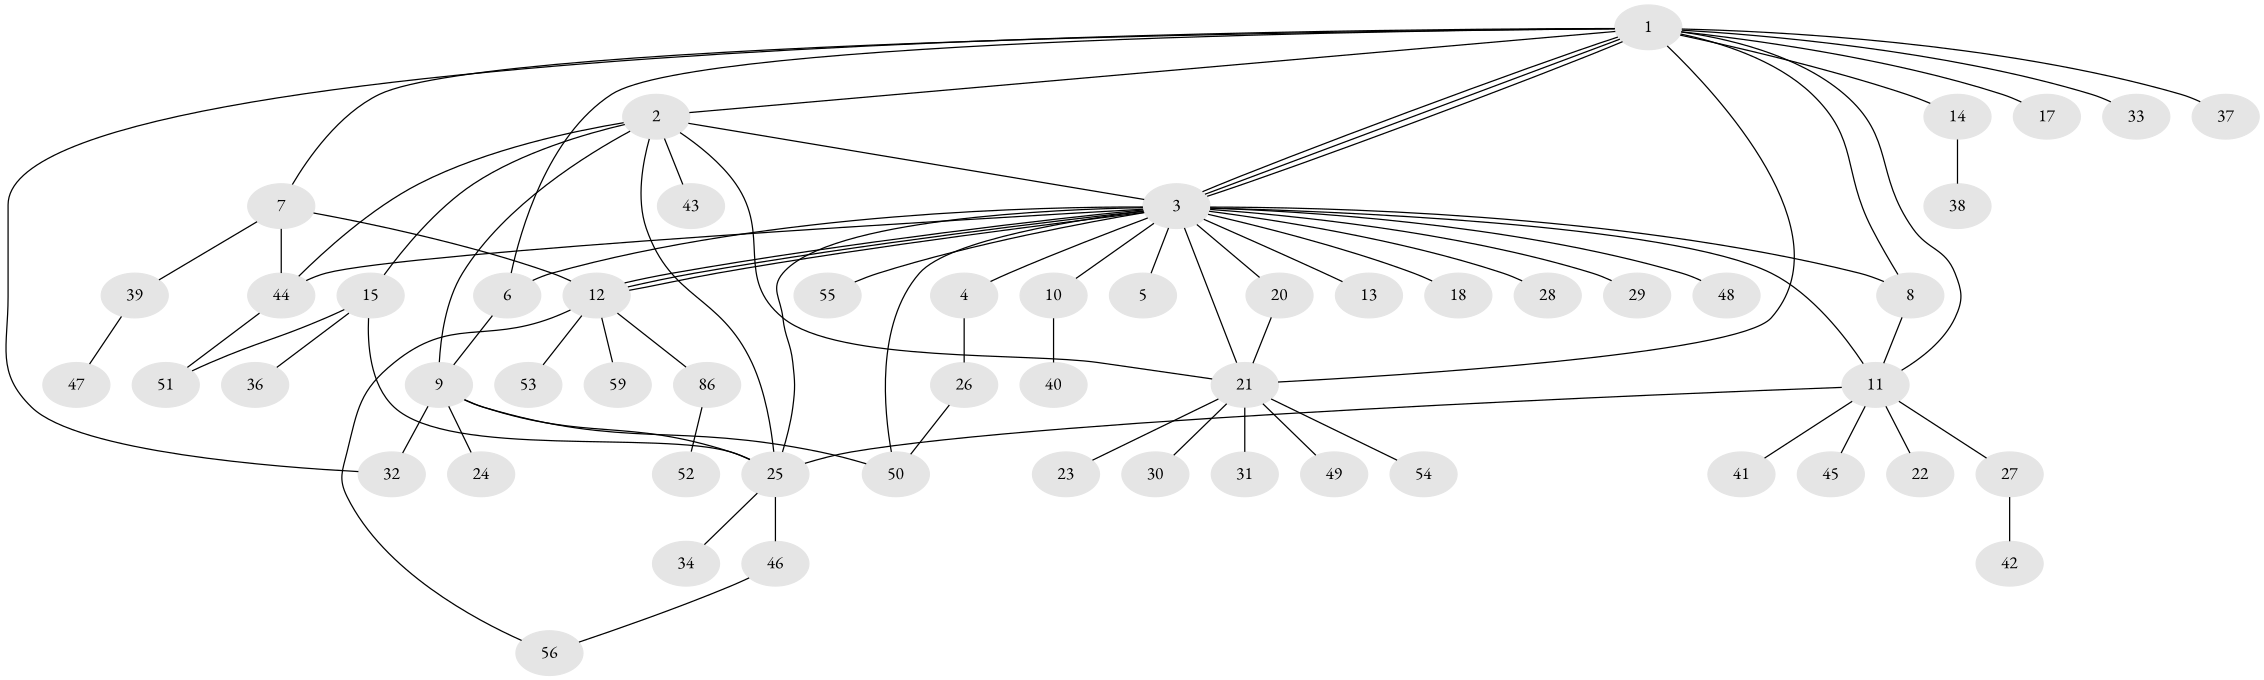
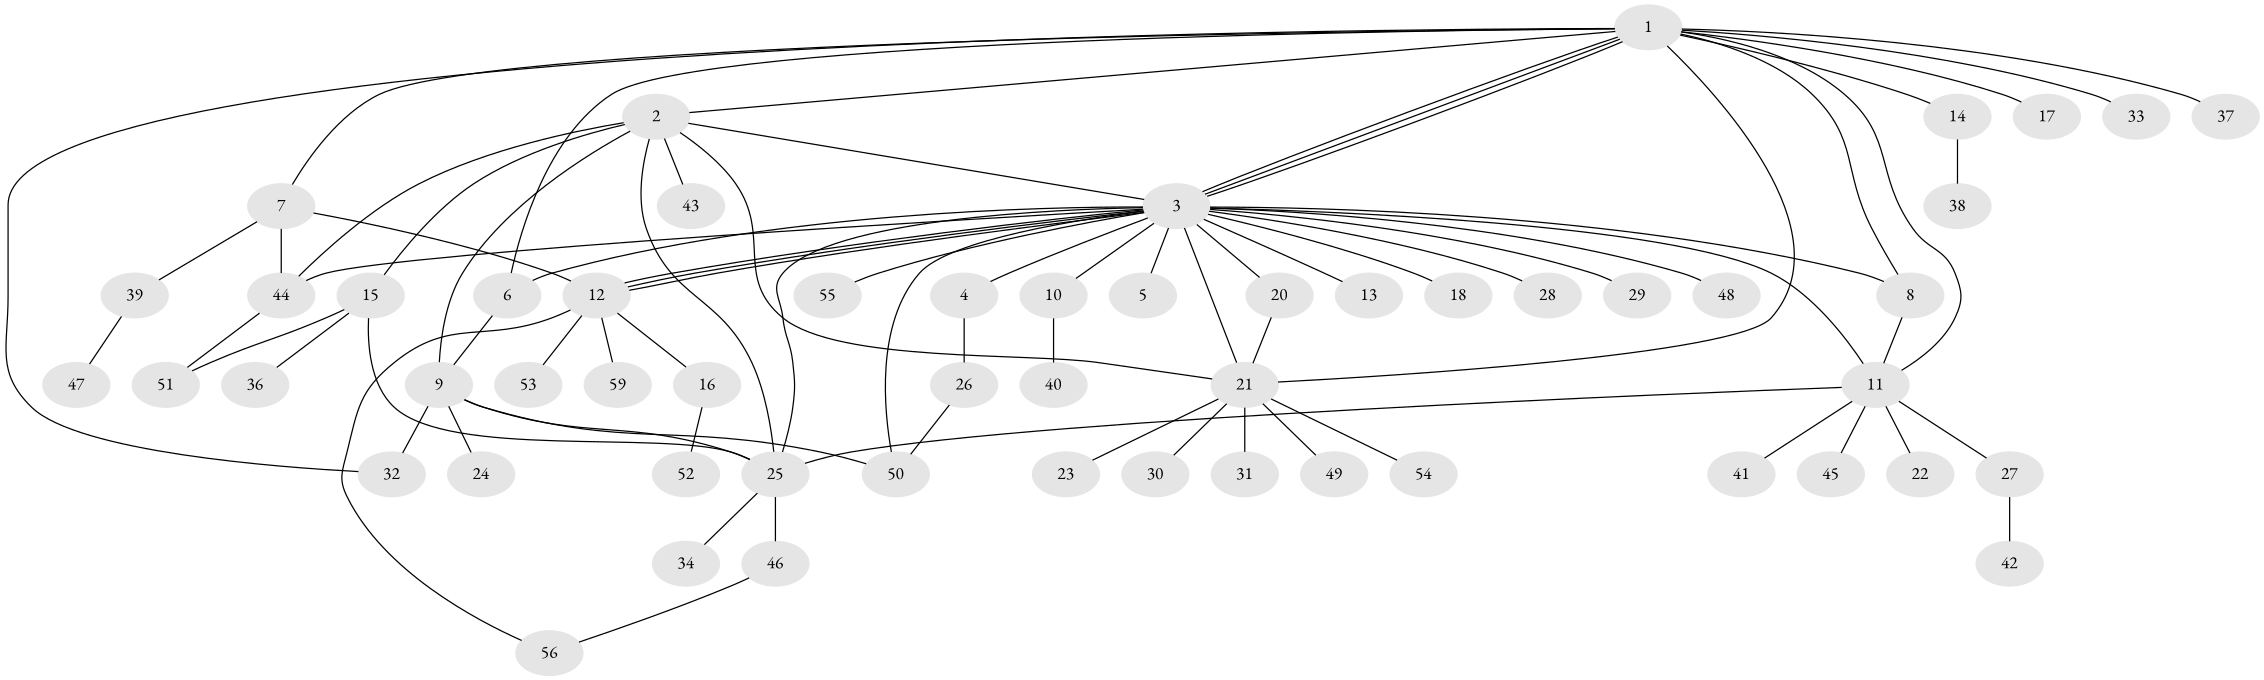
(707, 385) -> (707, 385)
